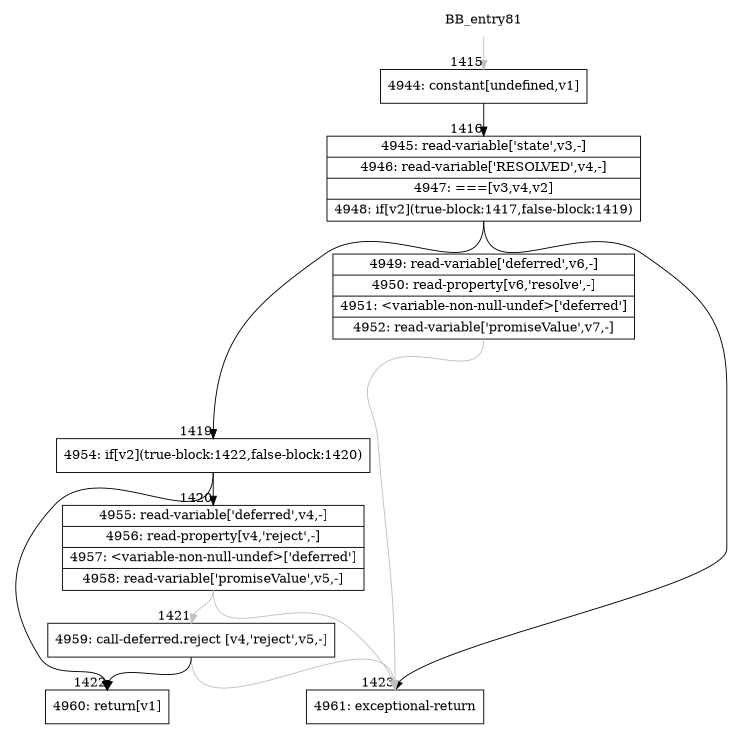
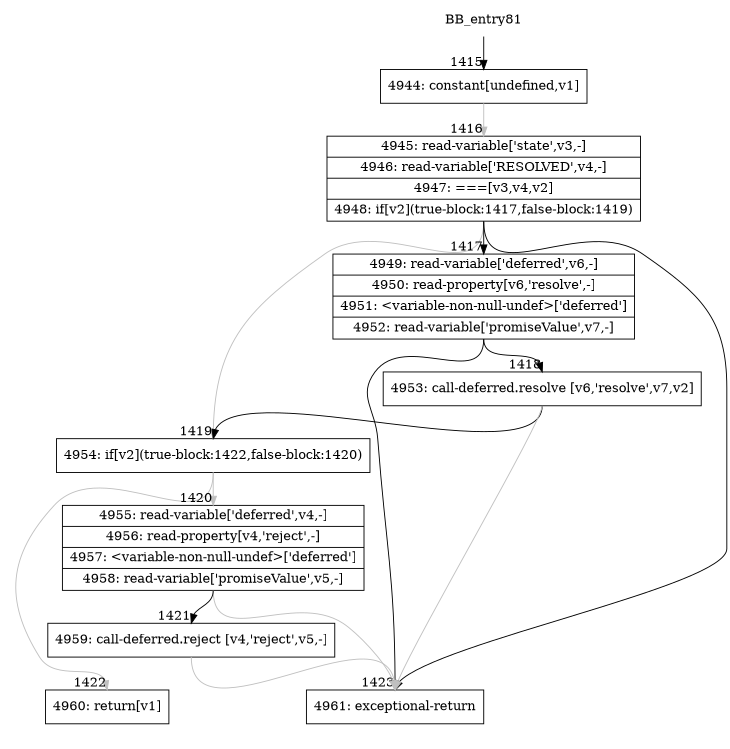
(484, 48) -> (484, 48)
(484, 115) -> (484, 115)
none -> (484, 233)
(310, 265) -> (310, 265)
none -> (542, 389)
(380, 462) -> (380, 462)
(213, 484) -> (213, 484)
(36, 528) -> (36, 528)
(206, 604) -> (206, 604)
(154, 674) -> none
